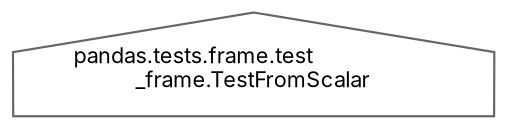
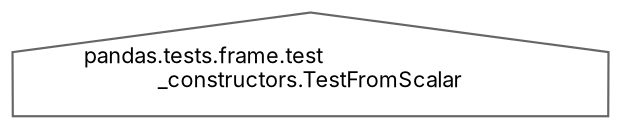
(254, 70) -> (311, 70)
